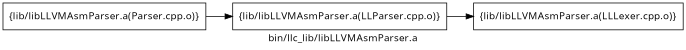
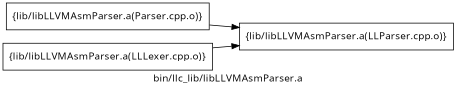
(457, 16) -> (222, 47)
